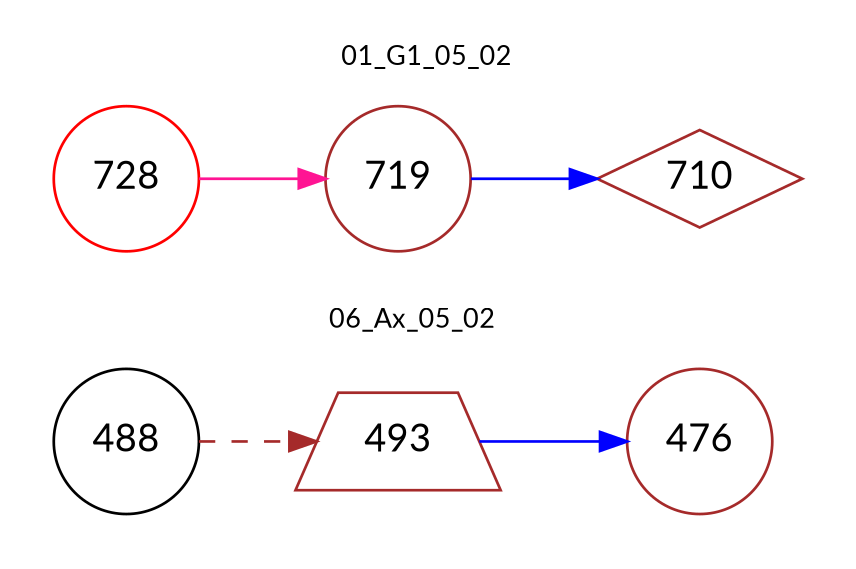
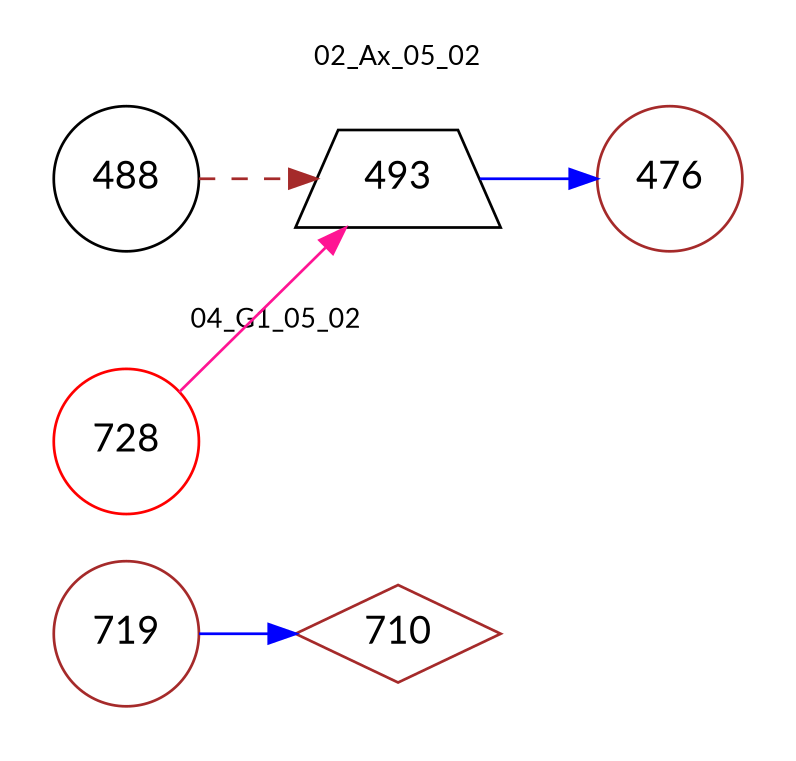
(428, 58) -> (277, 321)
(249, 179) -> (252, 320)
(413, 321) -> (398, 58)
(398, 441) -> (398, 179)
